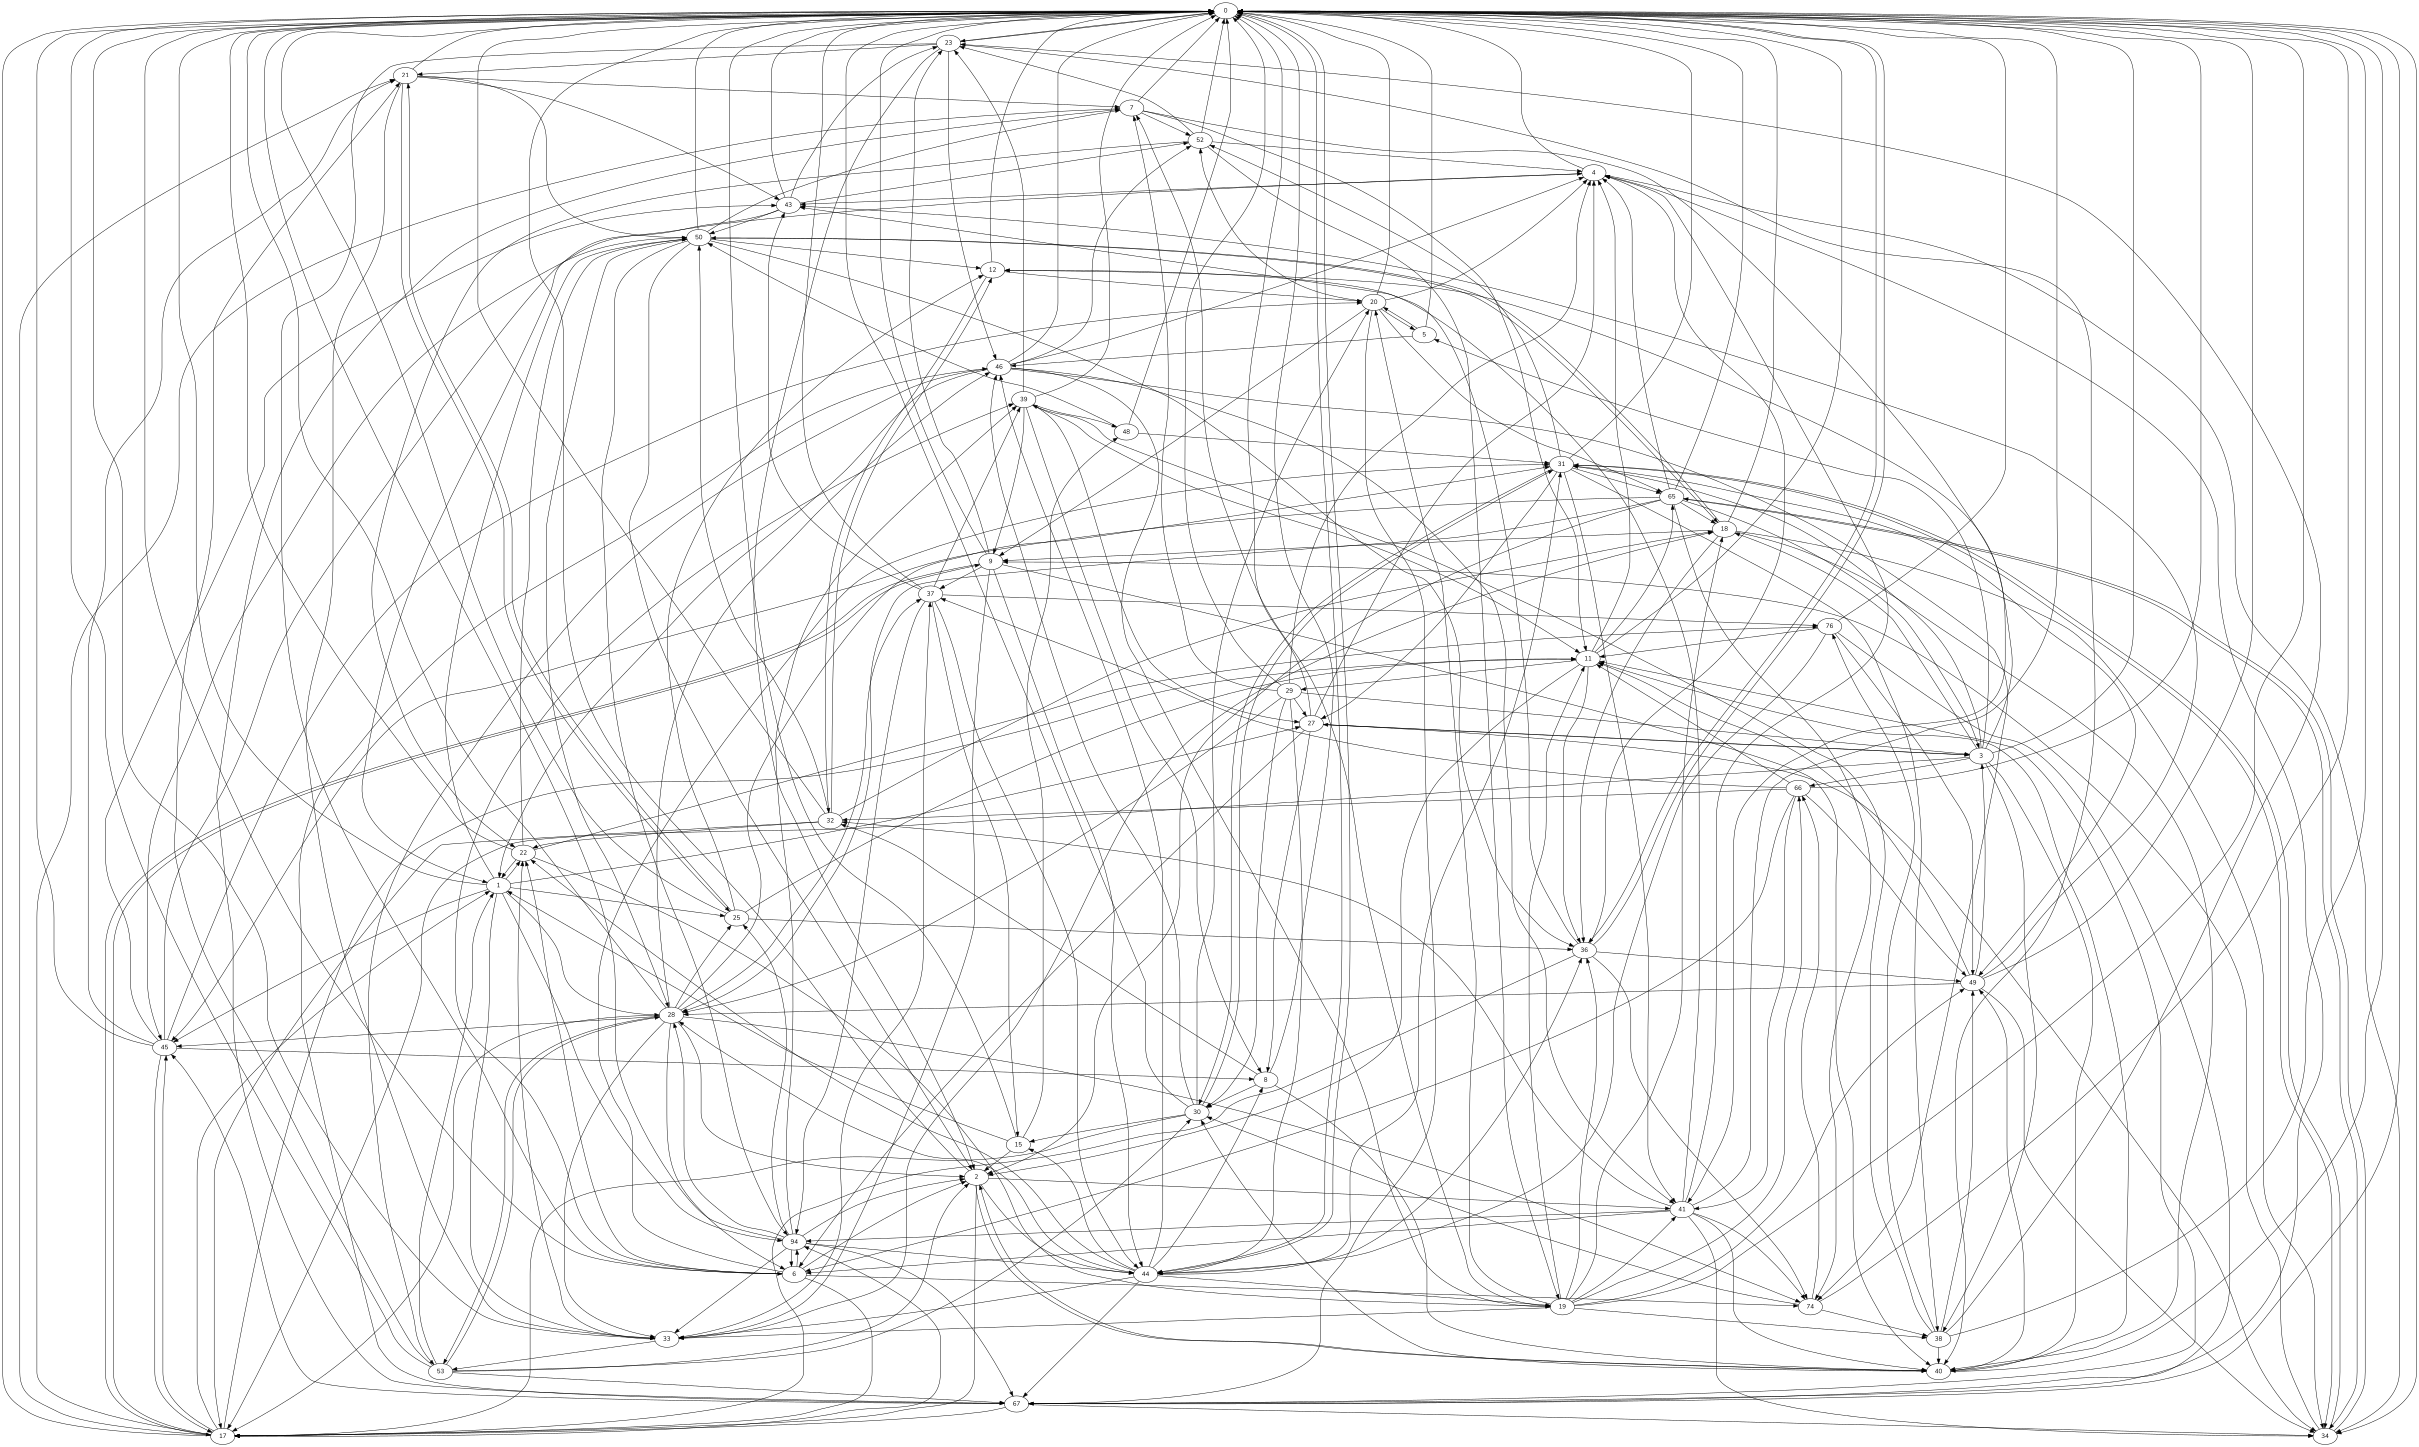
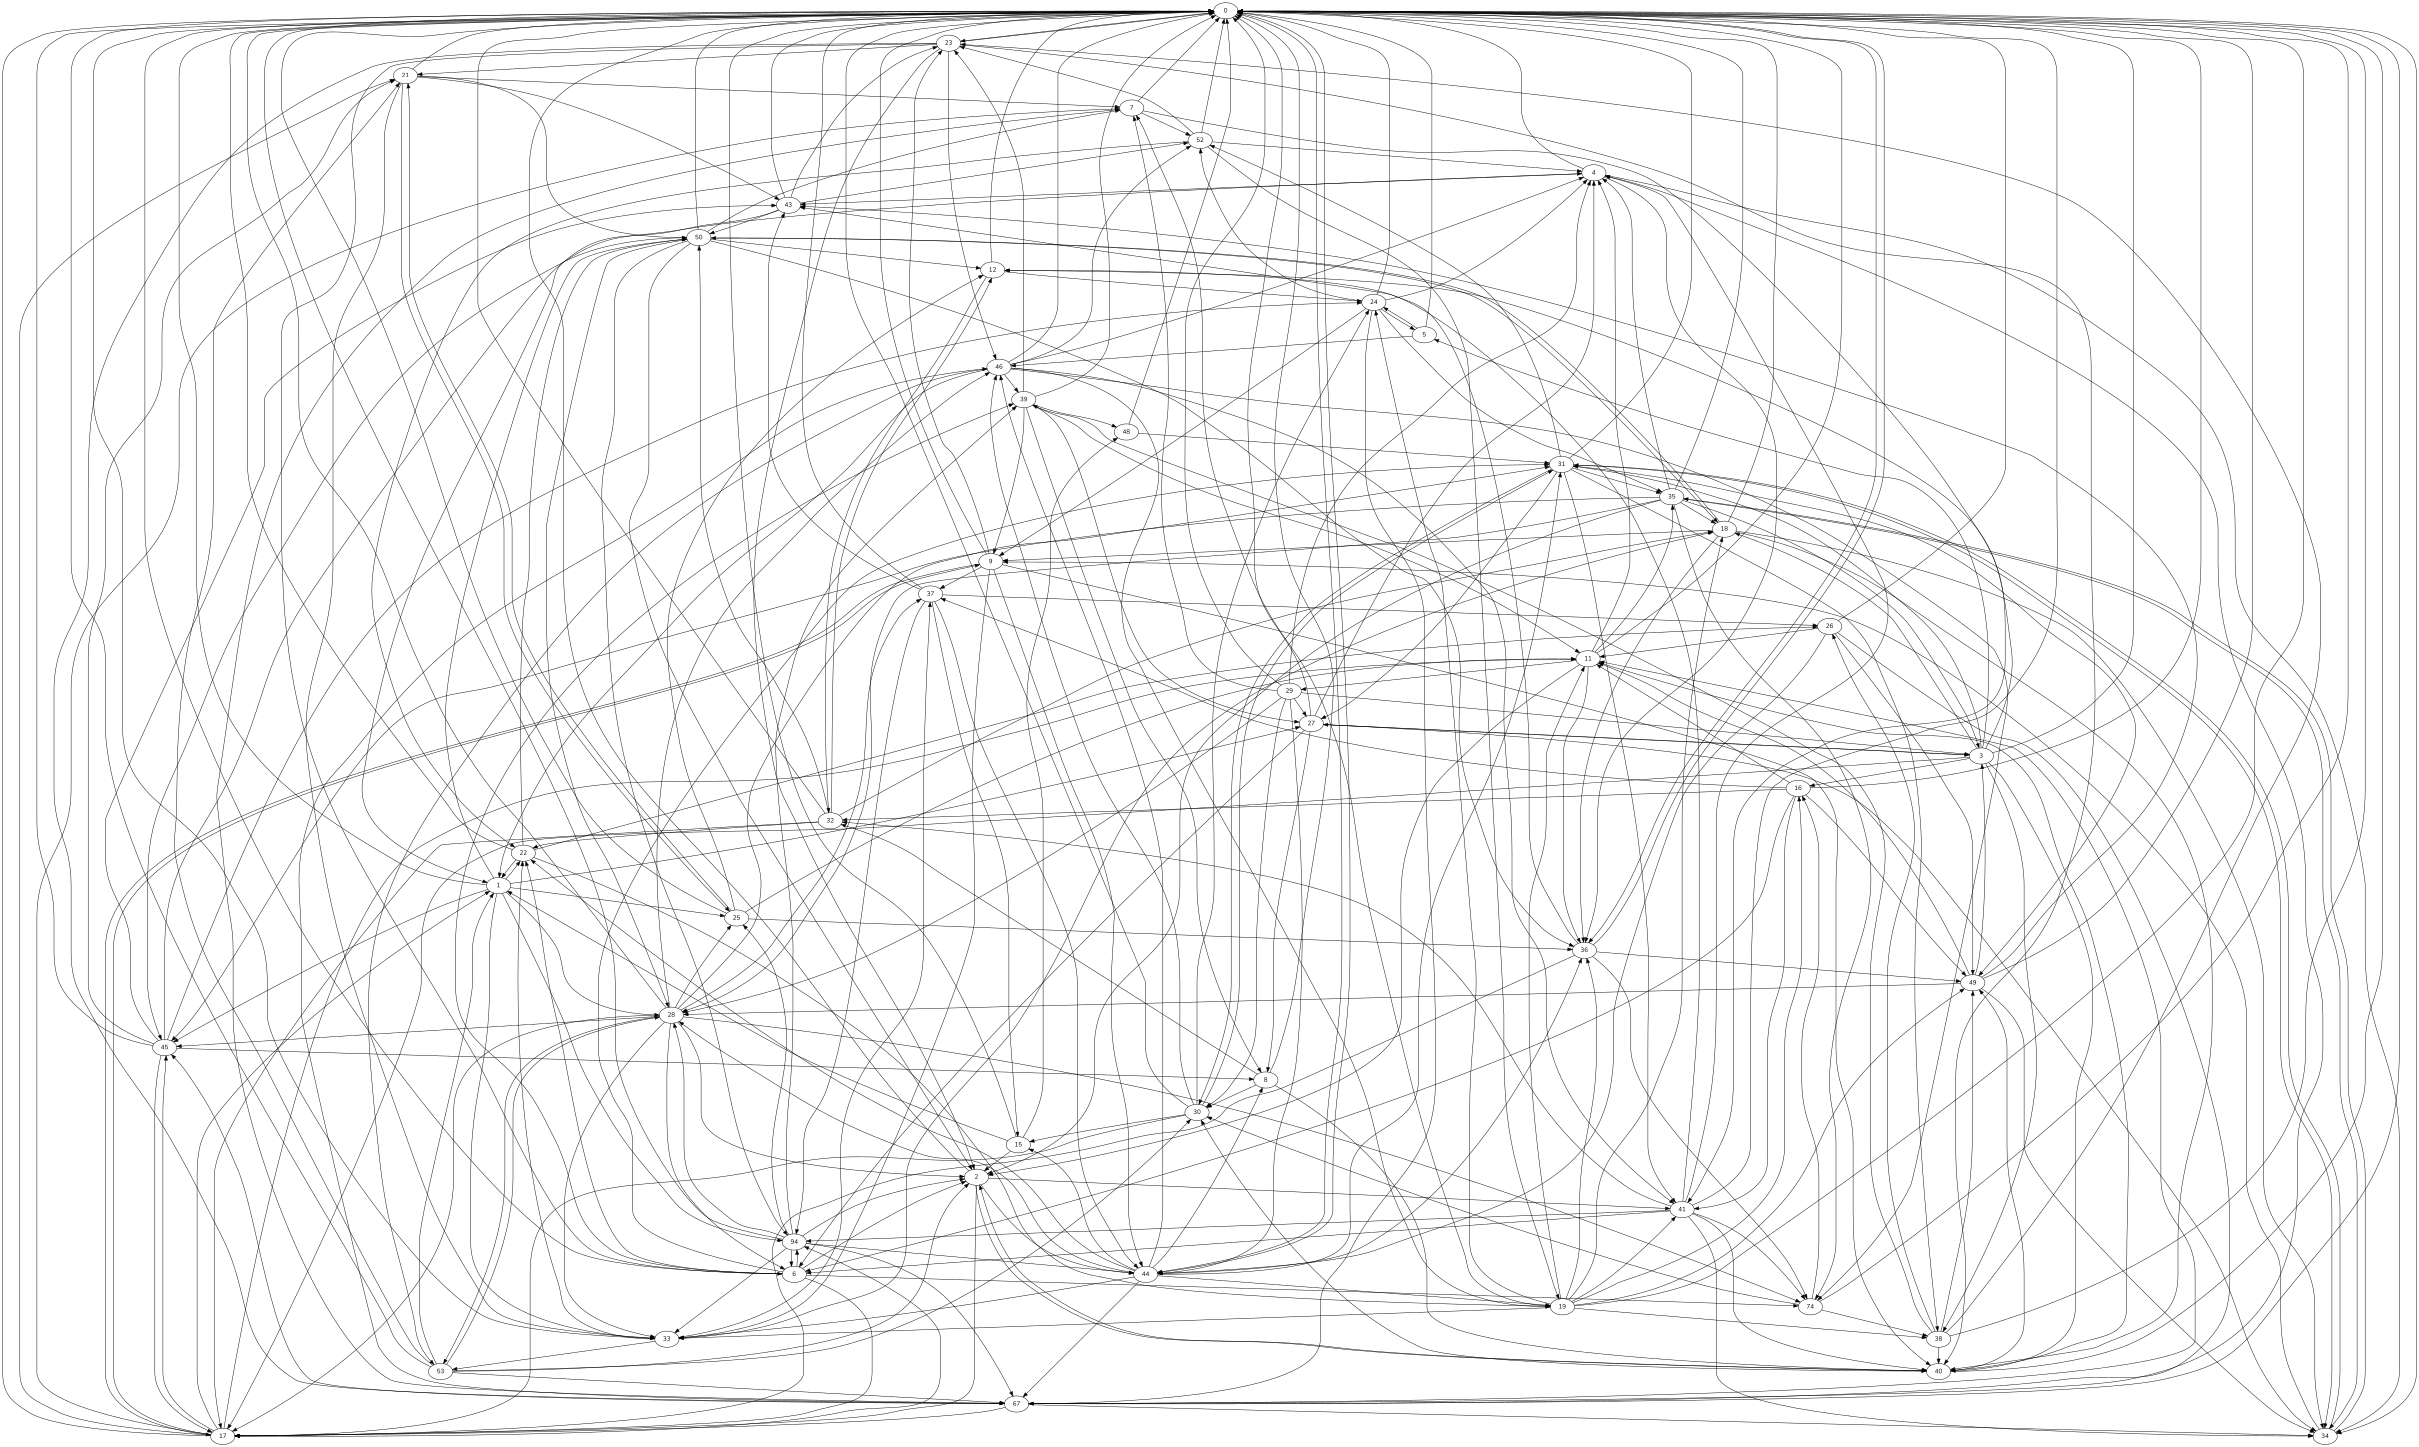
(1483, 281) -> none
(1374, 302) -> (1374, 302)
(911, 345) -> none
(1672, 497) -> (1672, 497)
(976, 499) -> (1010, 382)
(1779, 556) -> (1771, 554)
(1830, 626) -> (1830, 626)
none -> (54, 764)
(1798, 788) -> (1798, 788)
